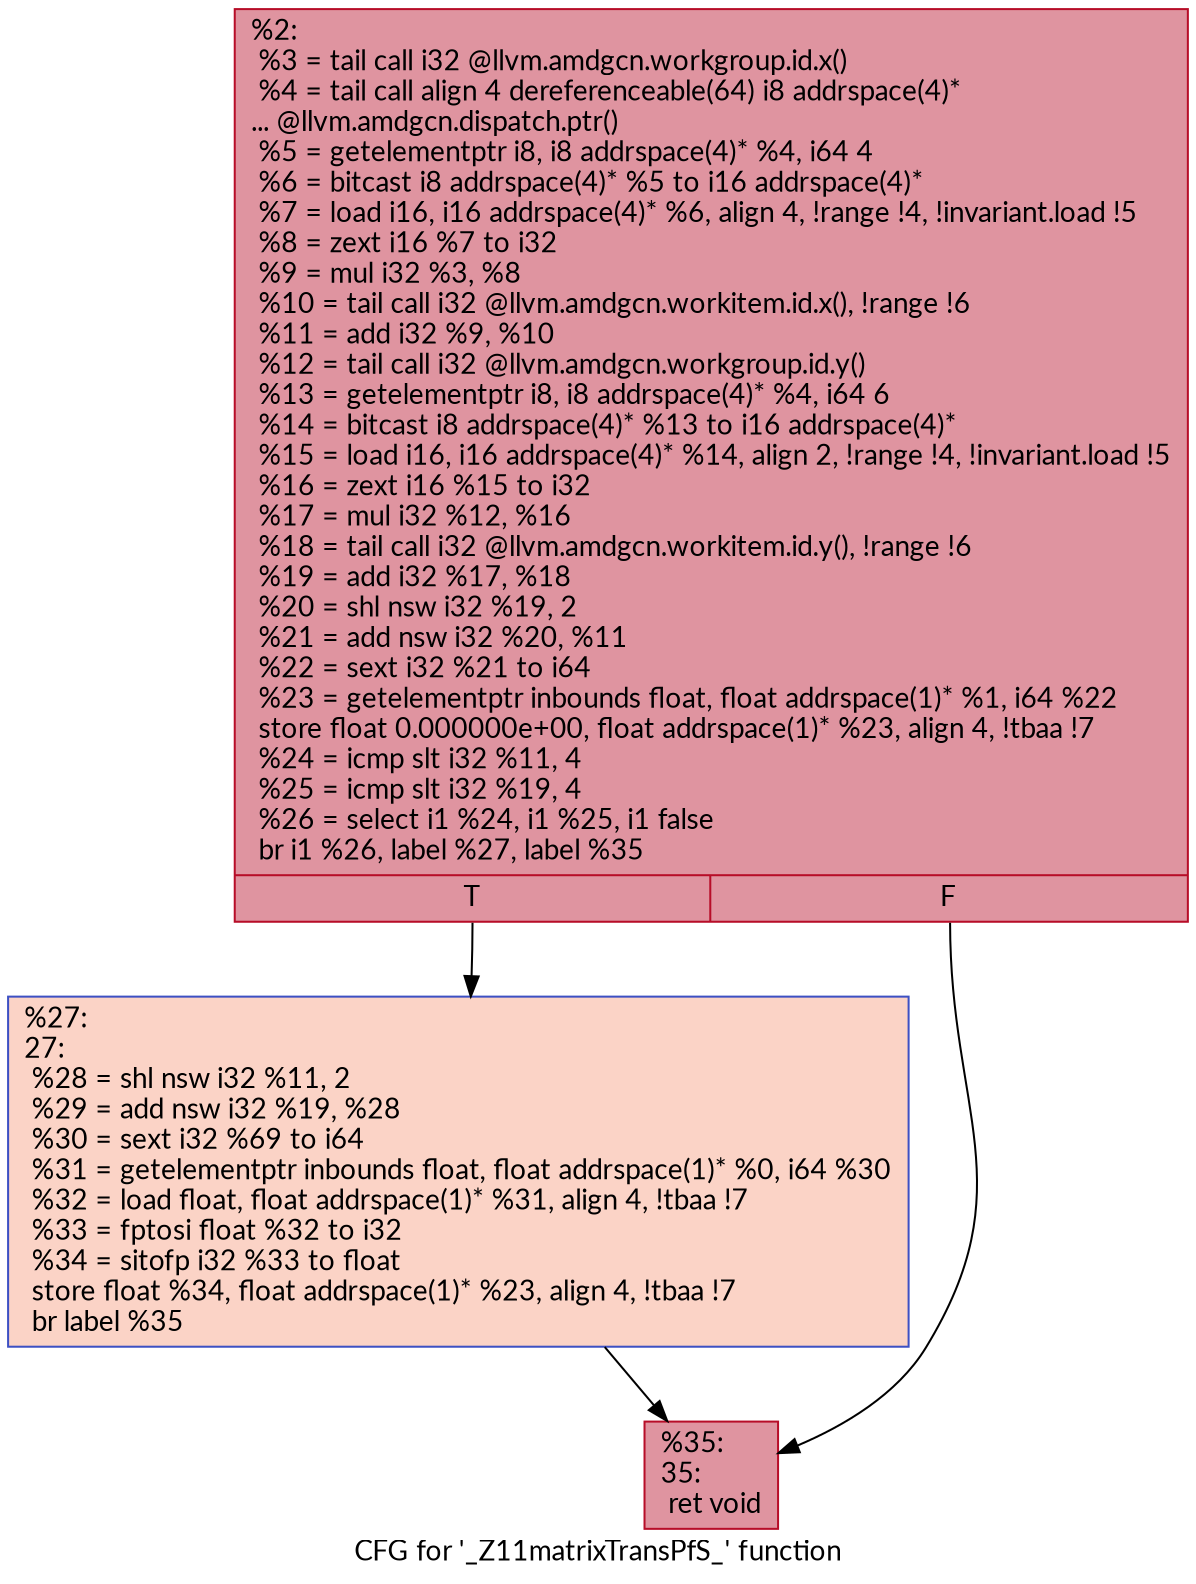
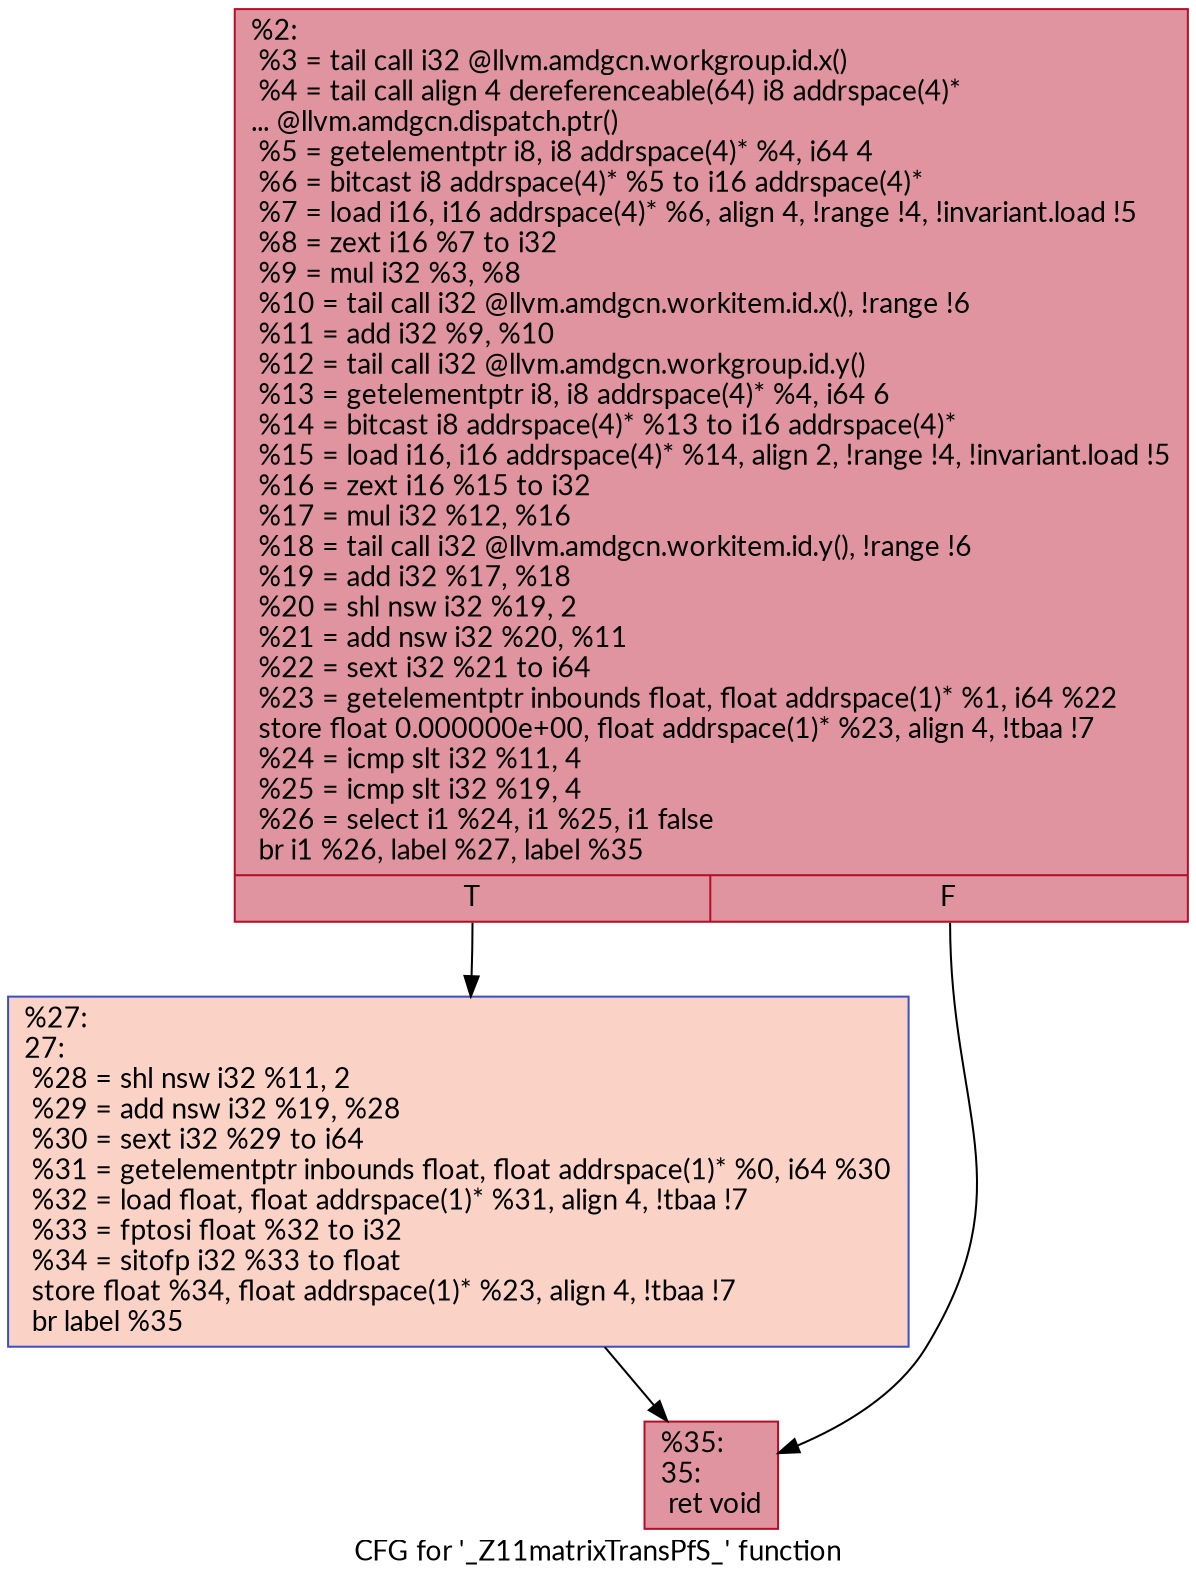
(195, 1140) -> (195, 1140)
